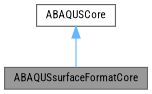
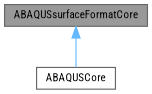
(76, 53) -> (76, 53)
